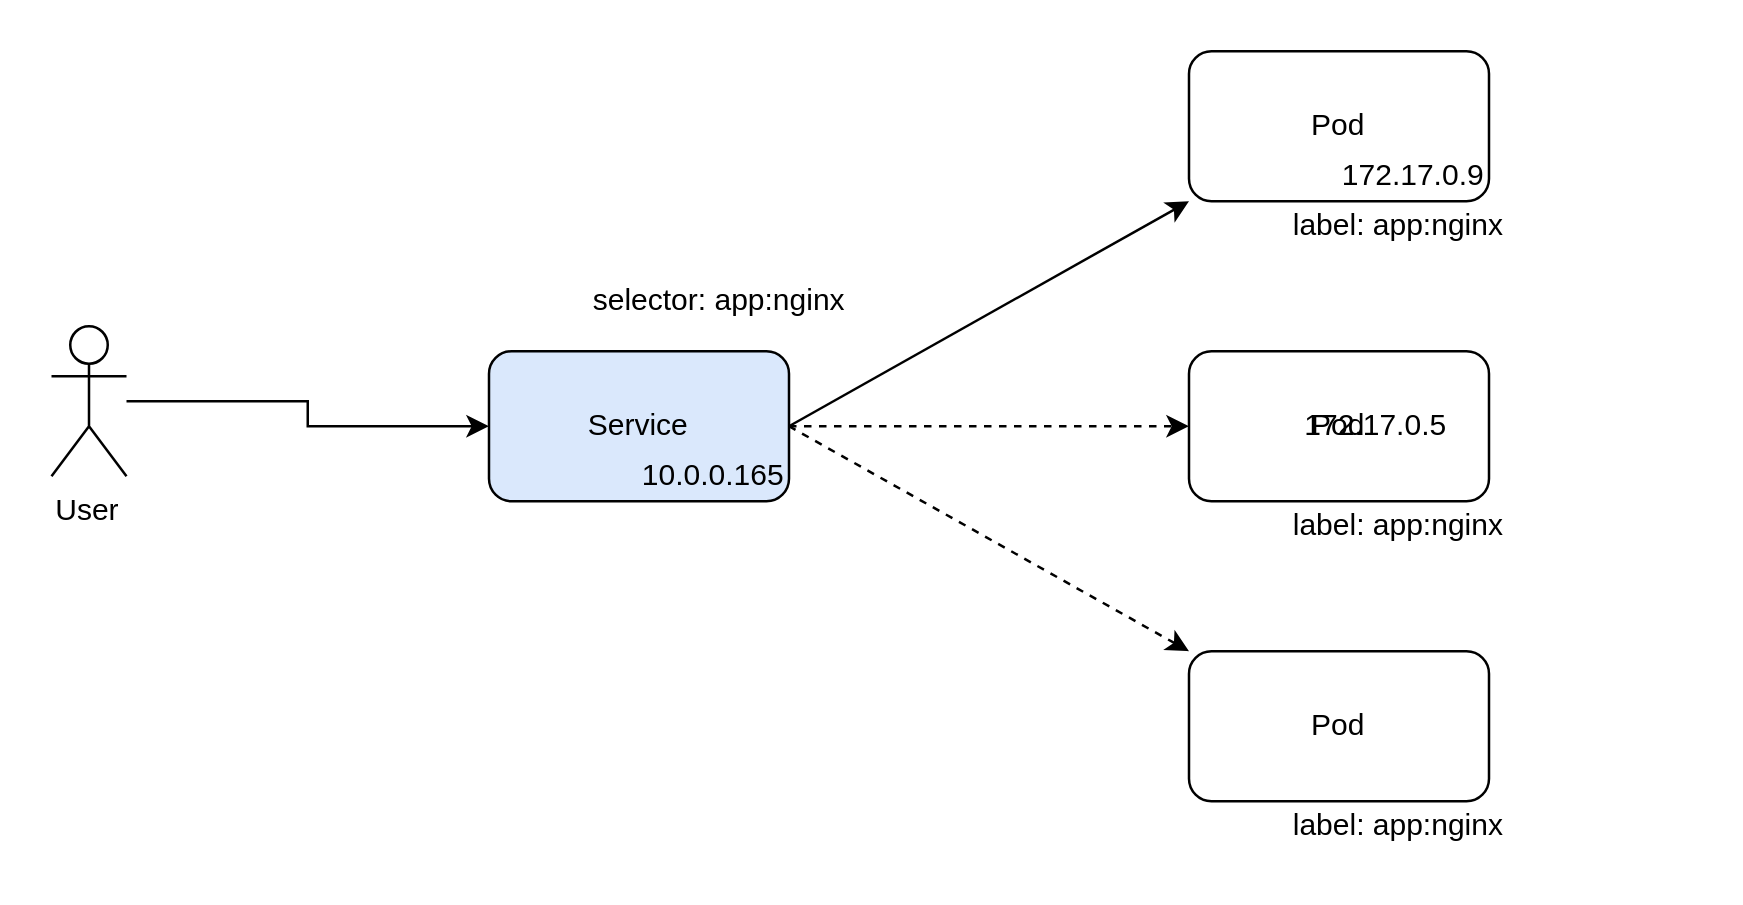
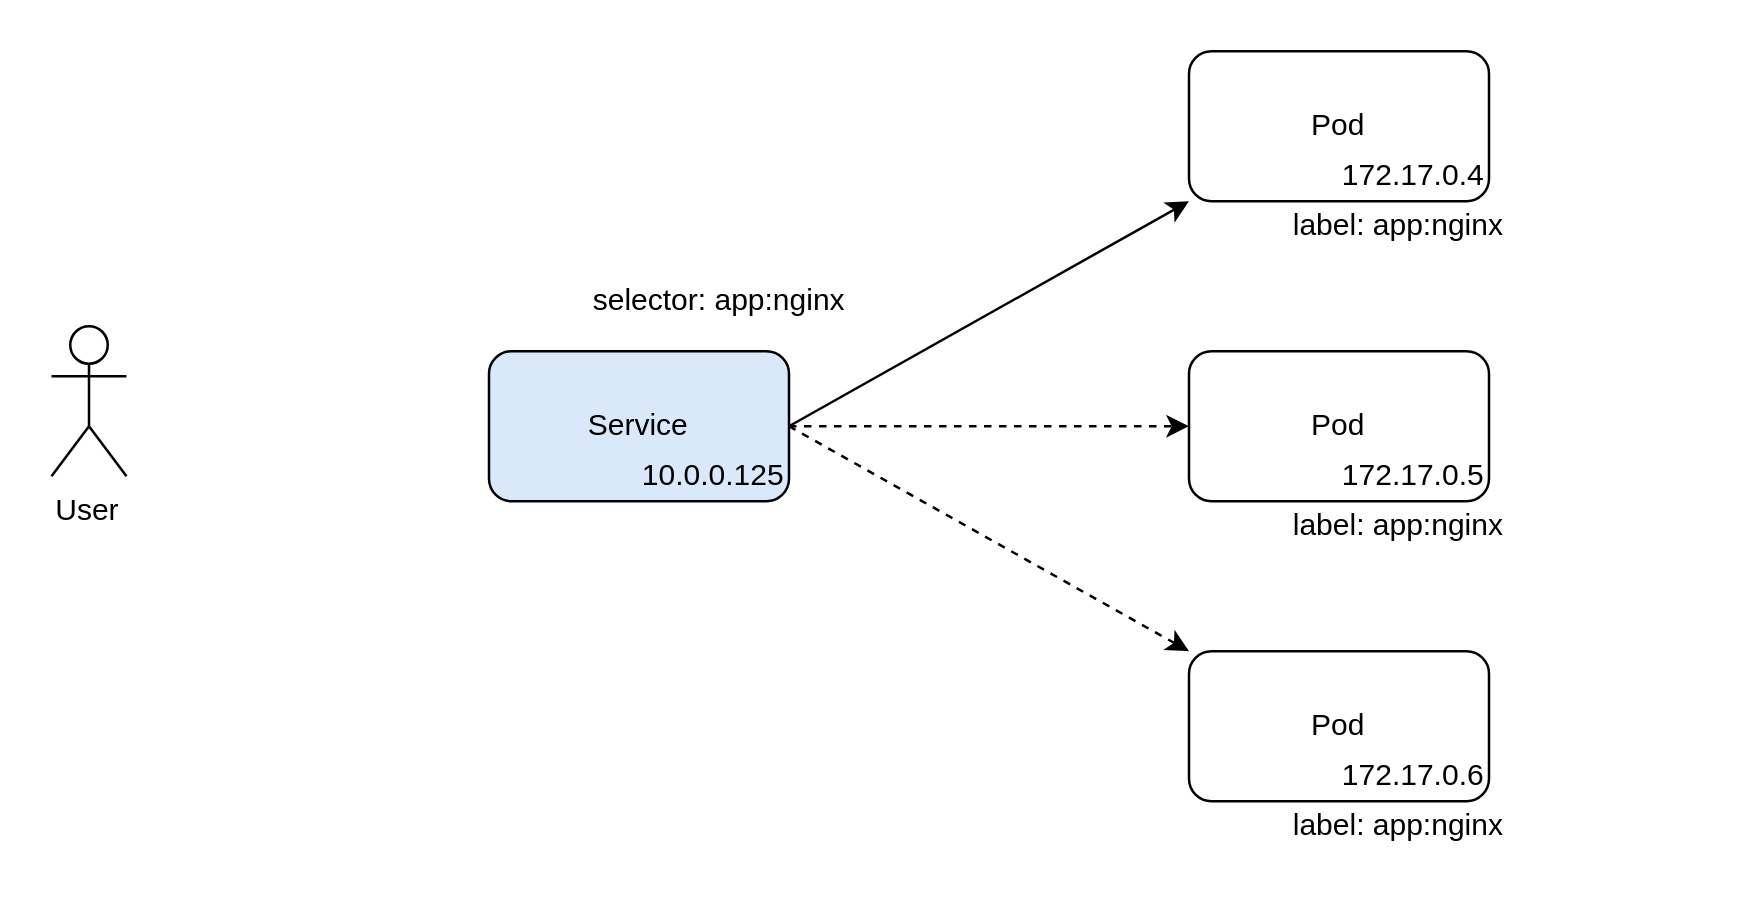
(1414, 176) -> (1414, 176)
(308, 405) -> none
(1376, 426) -> (1414, 476)
(714, 476) -> (714, 476)
none -> (1414, 776)
